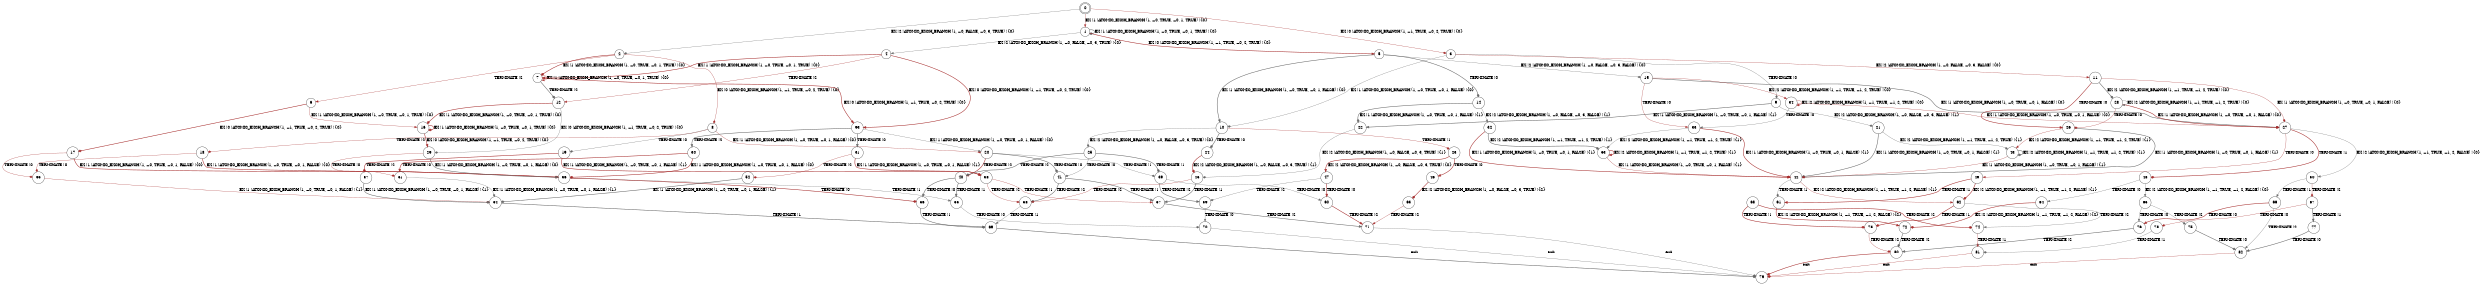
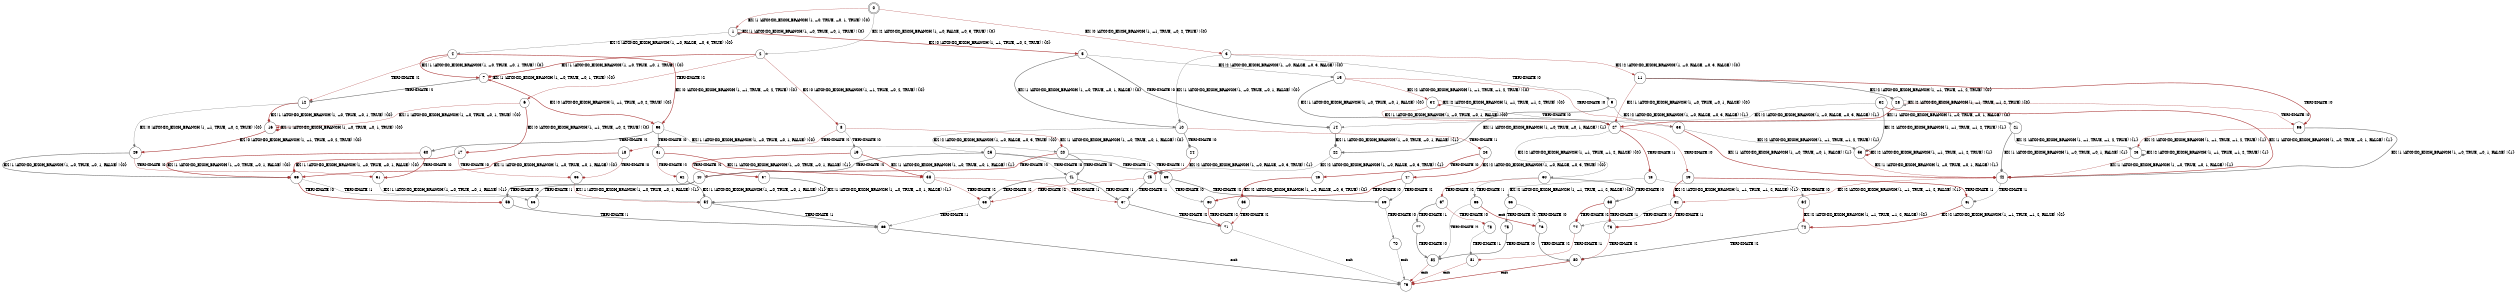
(1484, 114) -> (1717, 119)
(2068, 128) -> (2299, 128)
none -> (1608, 182)
(2223, 215) -> (1502, 215)
(1077, 225) -> none
